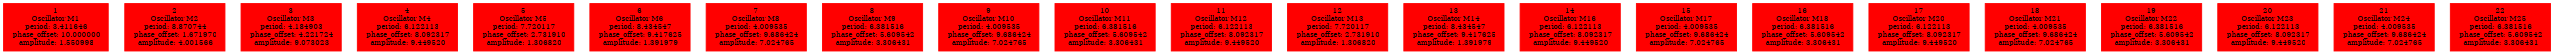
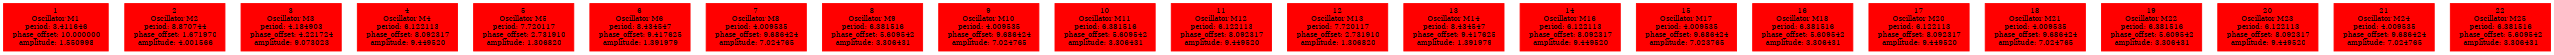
(1686, 43) -> (1686, 43)
